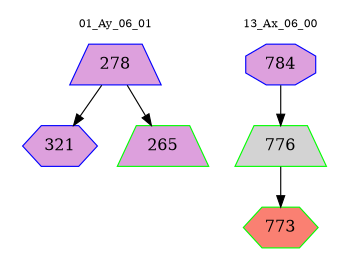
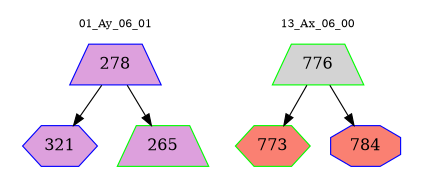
(281, 65) -> (366, 146)
(281, 100) -> (339, 101)
